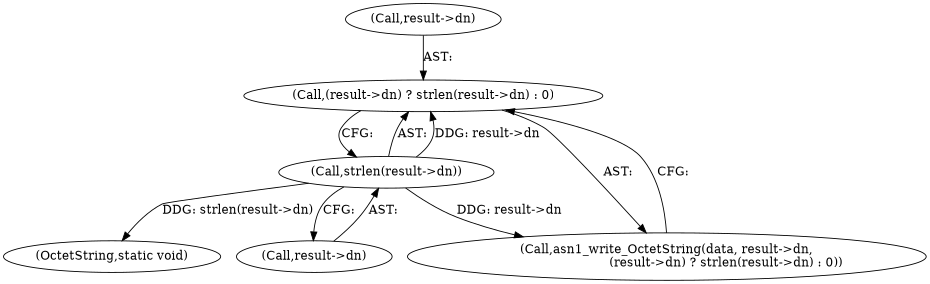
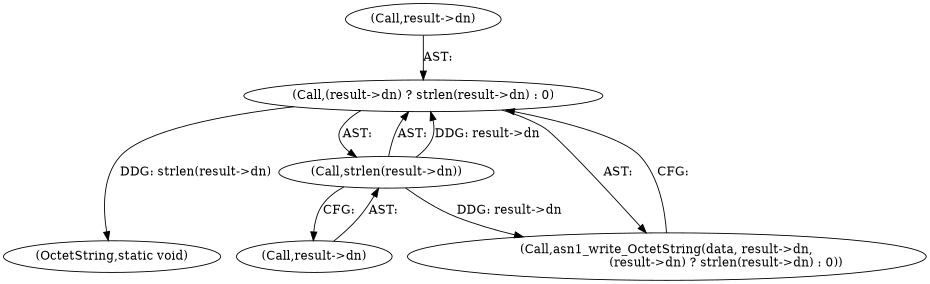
(360, 134) -> (360, 134)
(213, 196) -> (165, 132)
